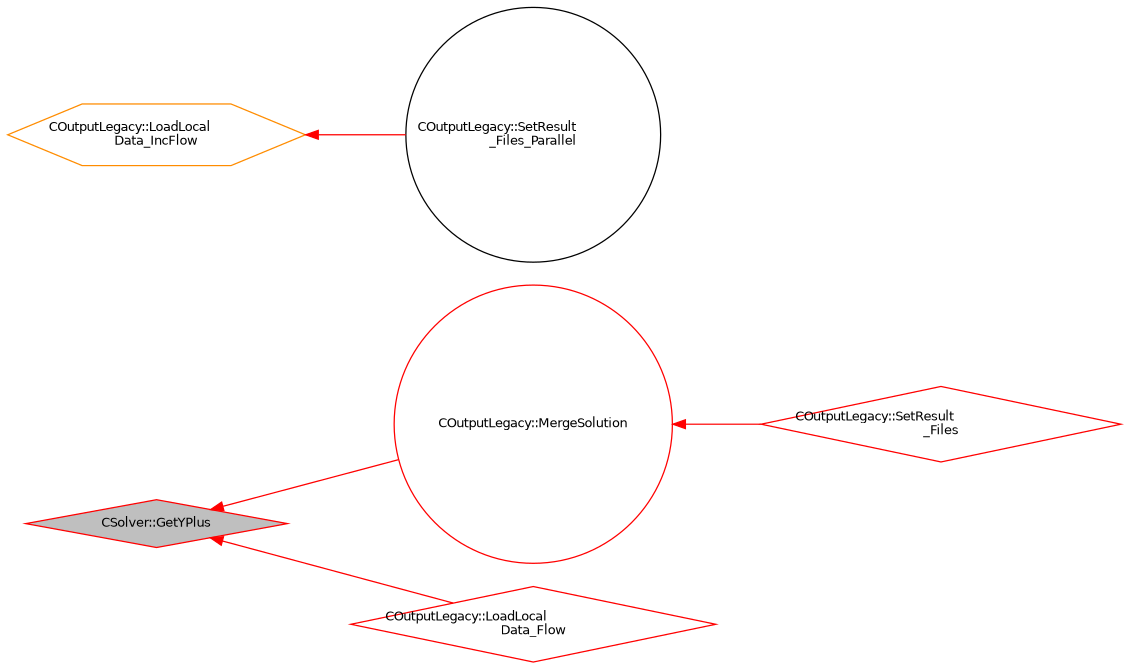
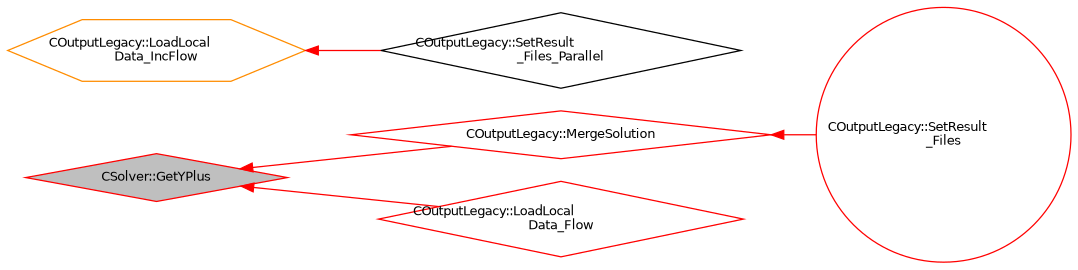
(533, 135) -> (561, 50)
(533, 424) -> (561, 135)
(941, 424) -> (944, 135)
